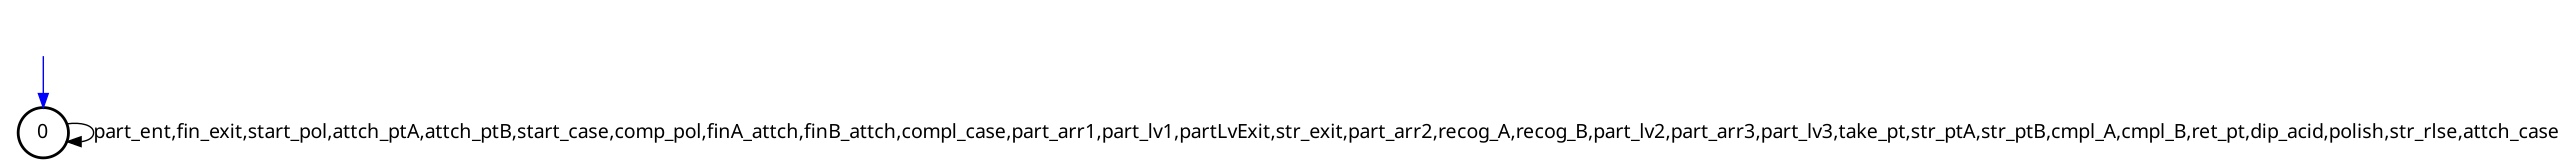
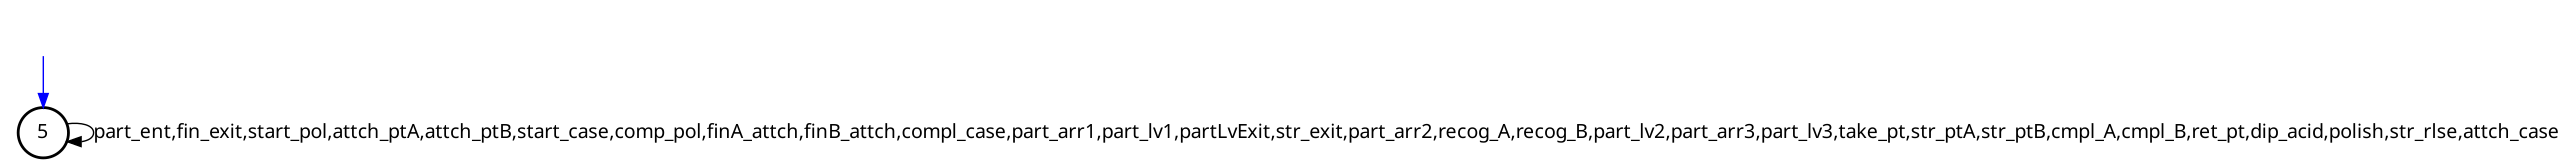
(43, 133) -> (43, 133)
